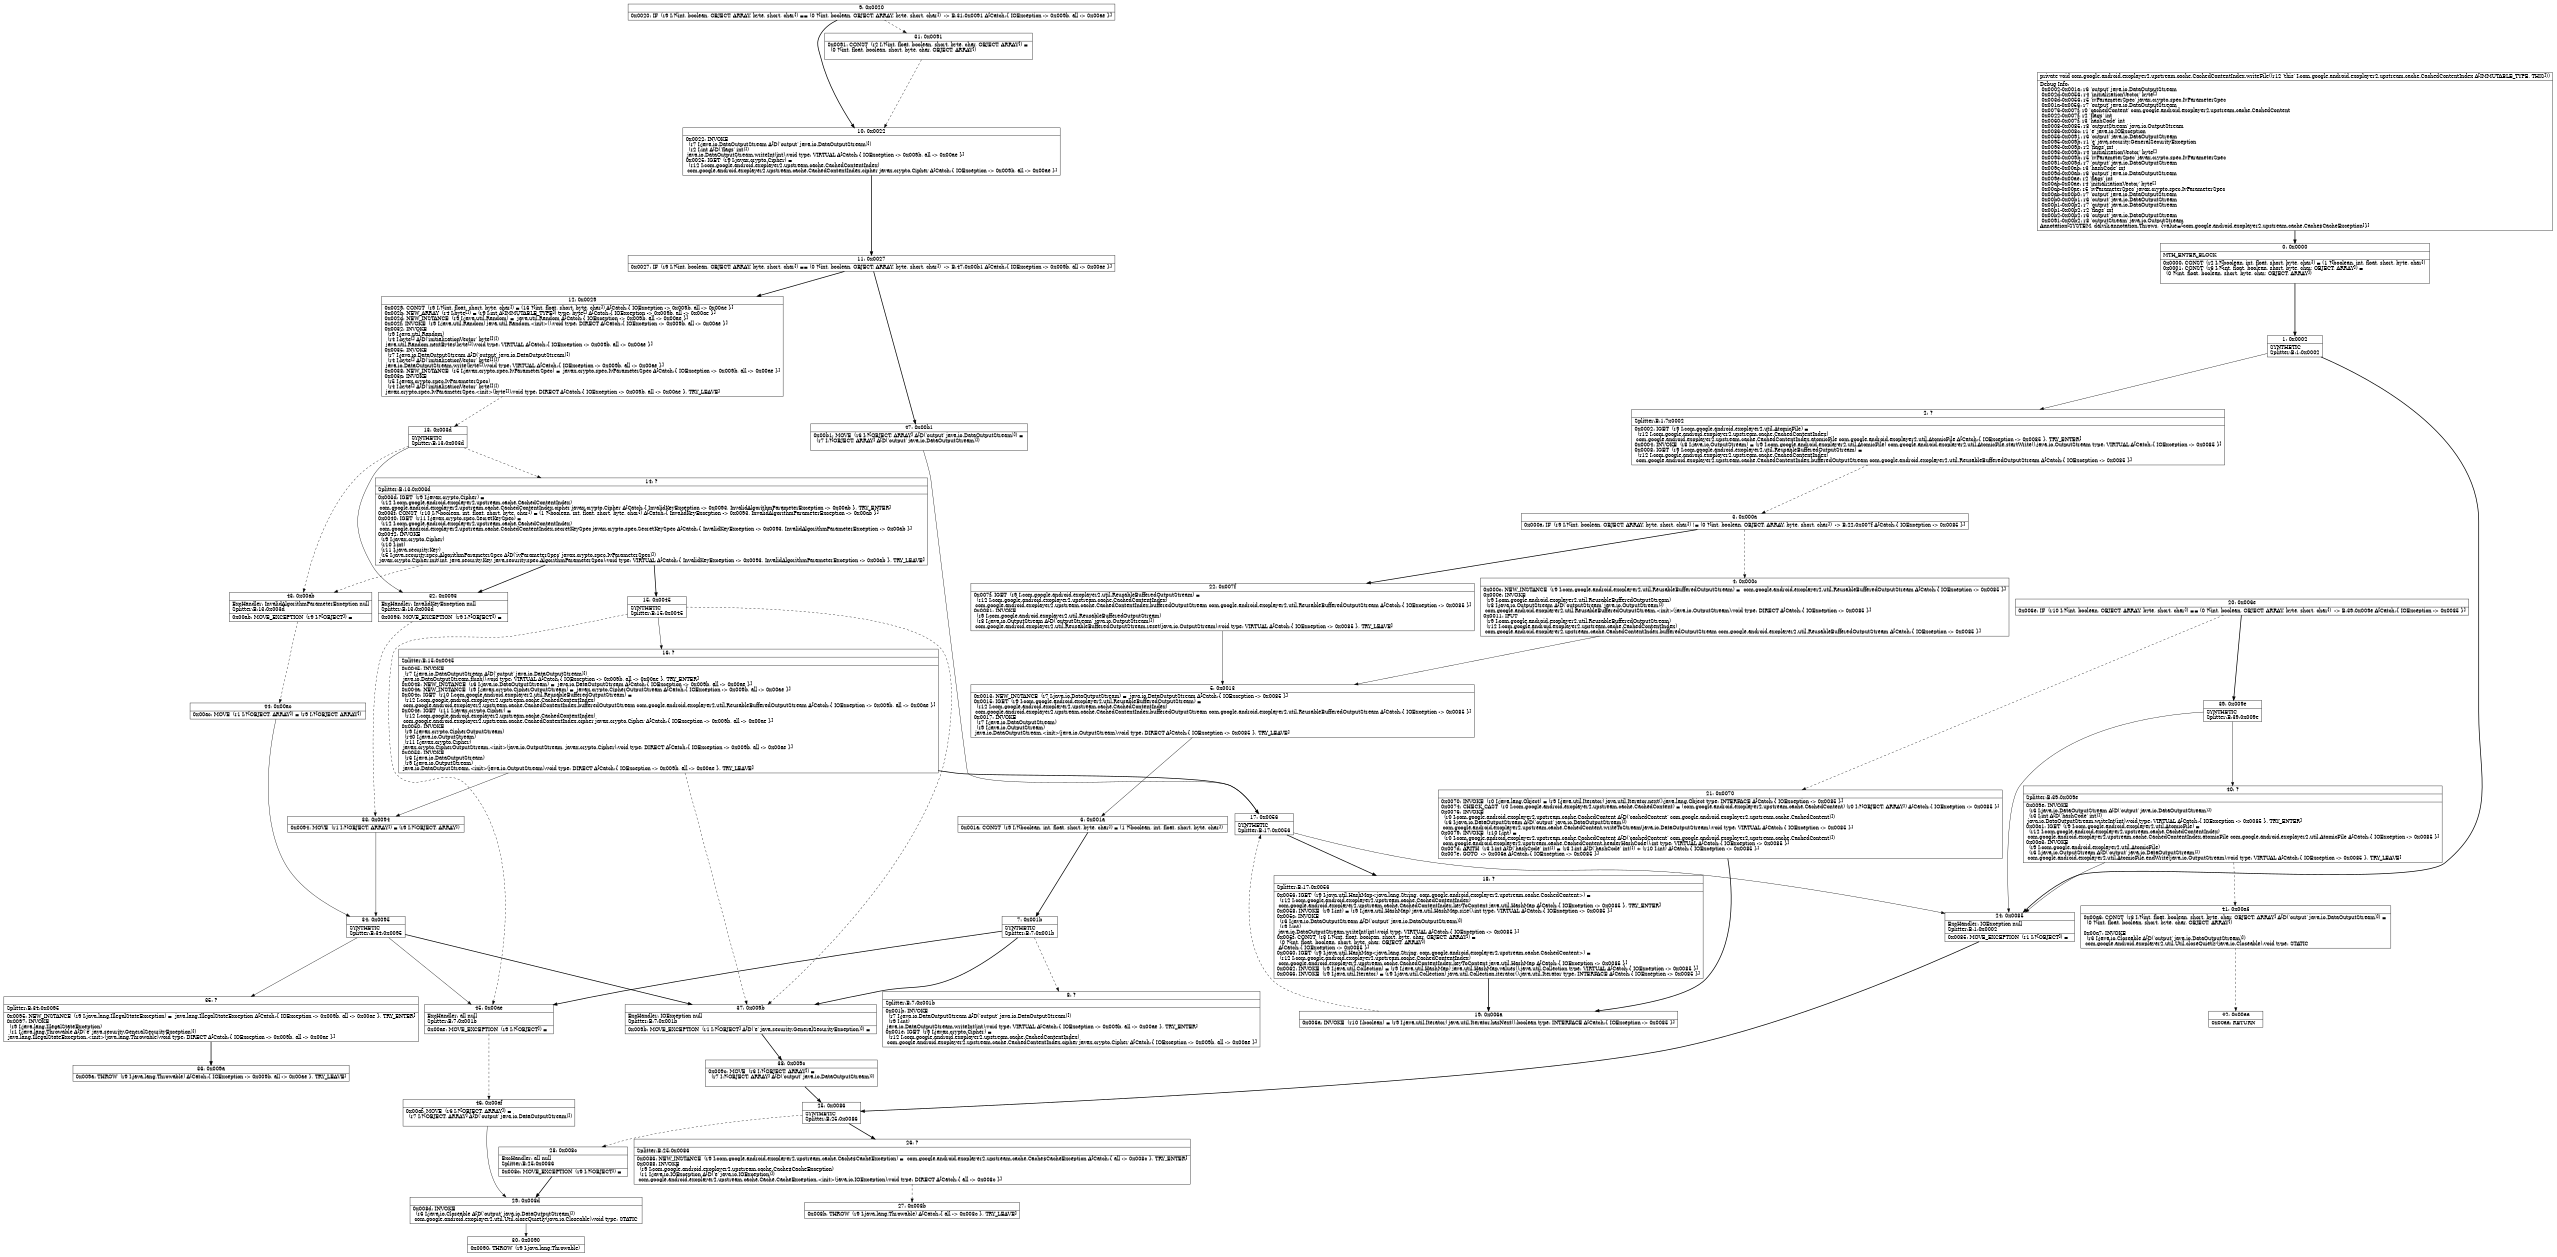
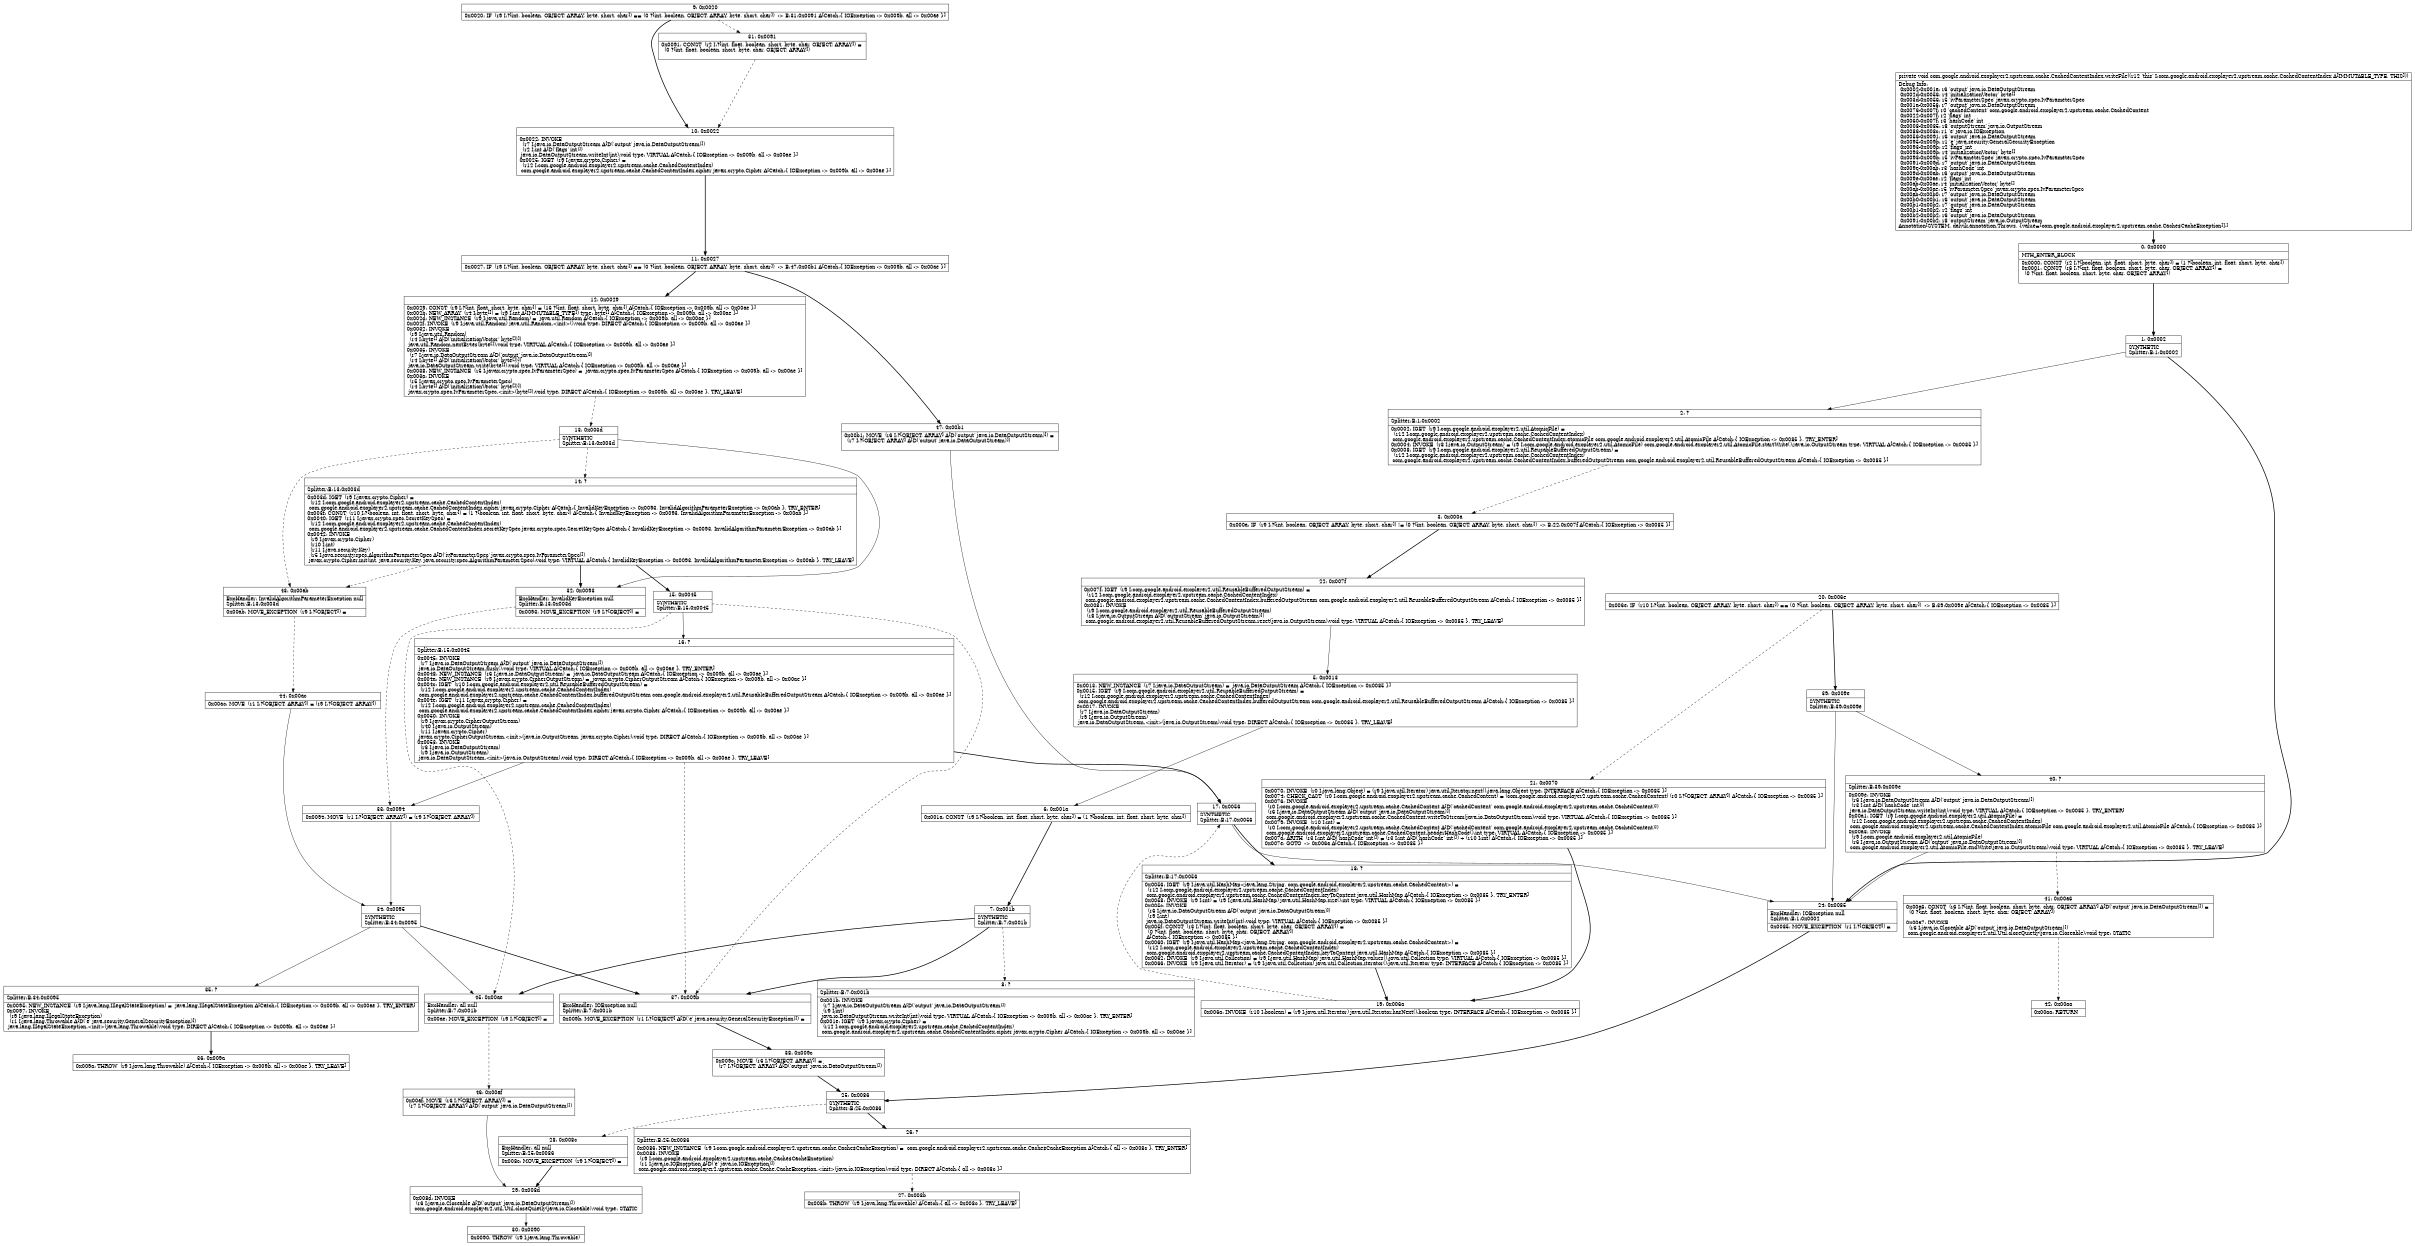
(1659, 421) -> (1416, 421)
(1745, 607) -> none
